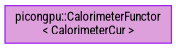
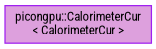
(88, 24) -> (78, 24)
